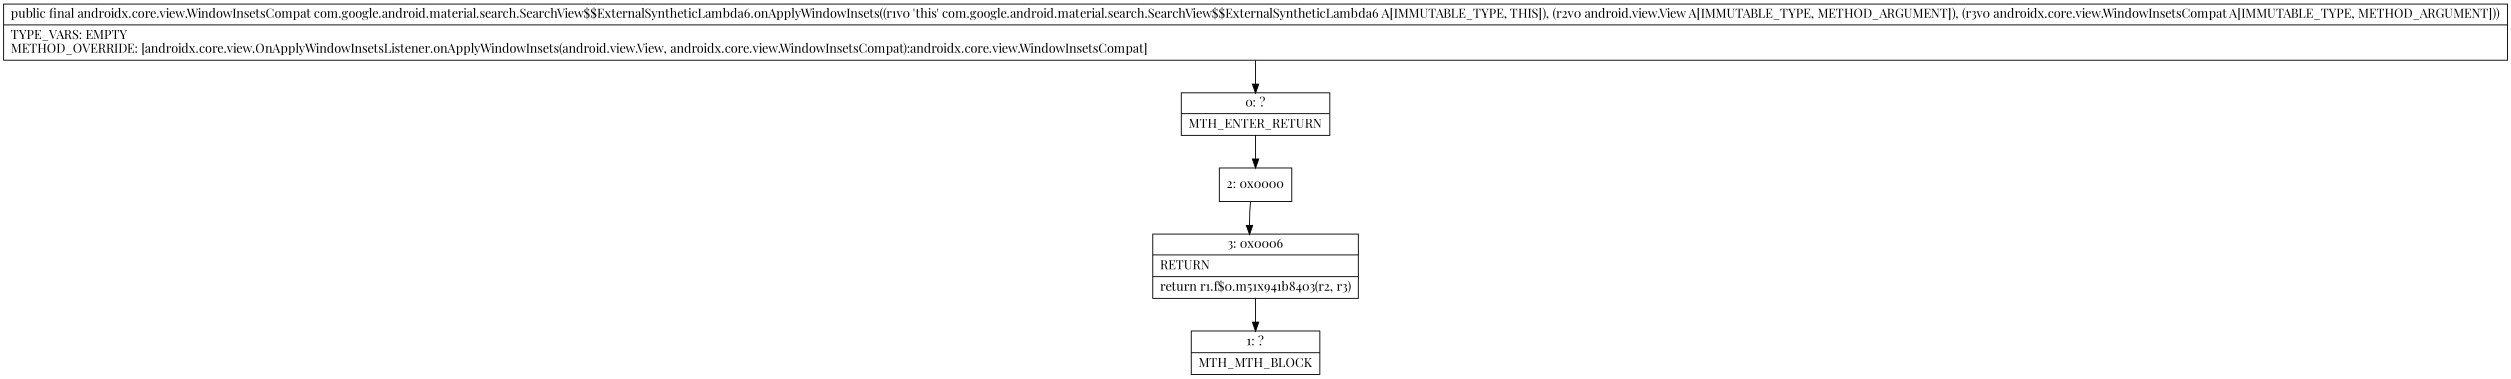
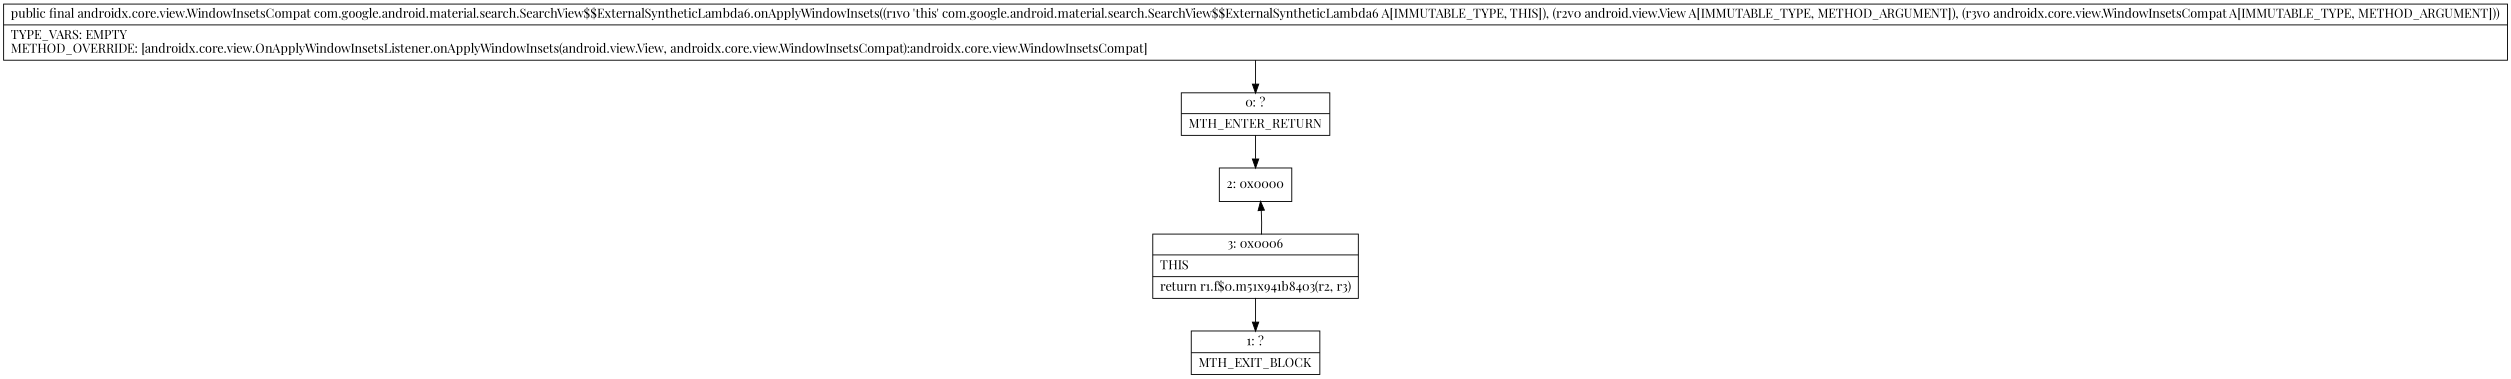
(1250, 213) -> (1262, 222)
(1185, 265) -> (1175, 265)
(1256, 363) -> (1255, 363)
